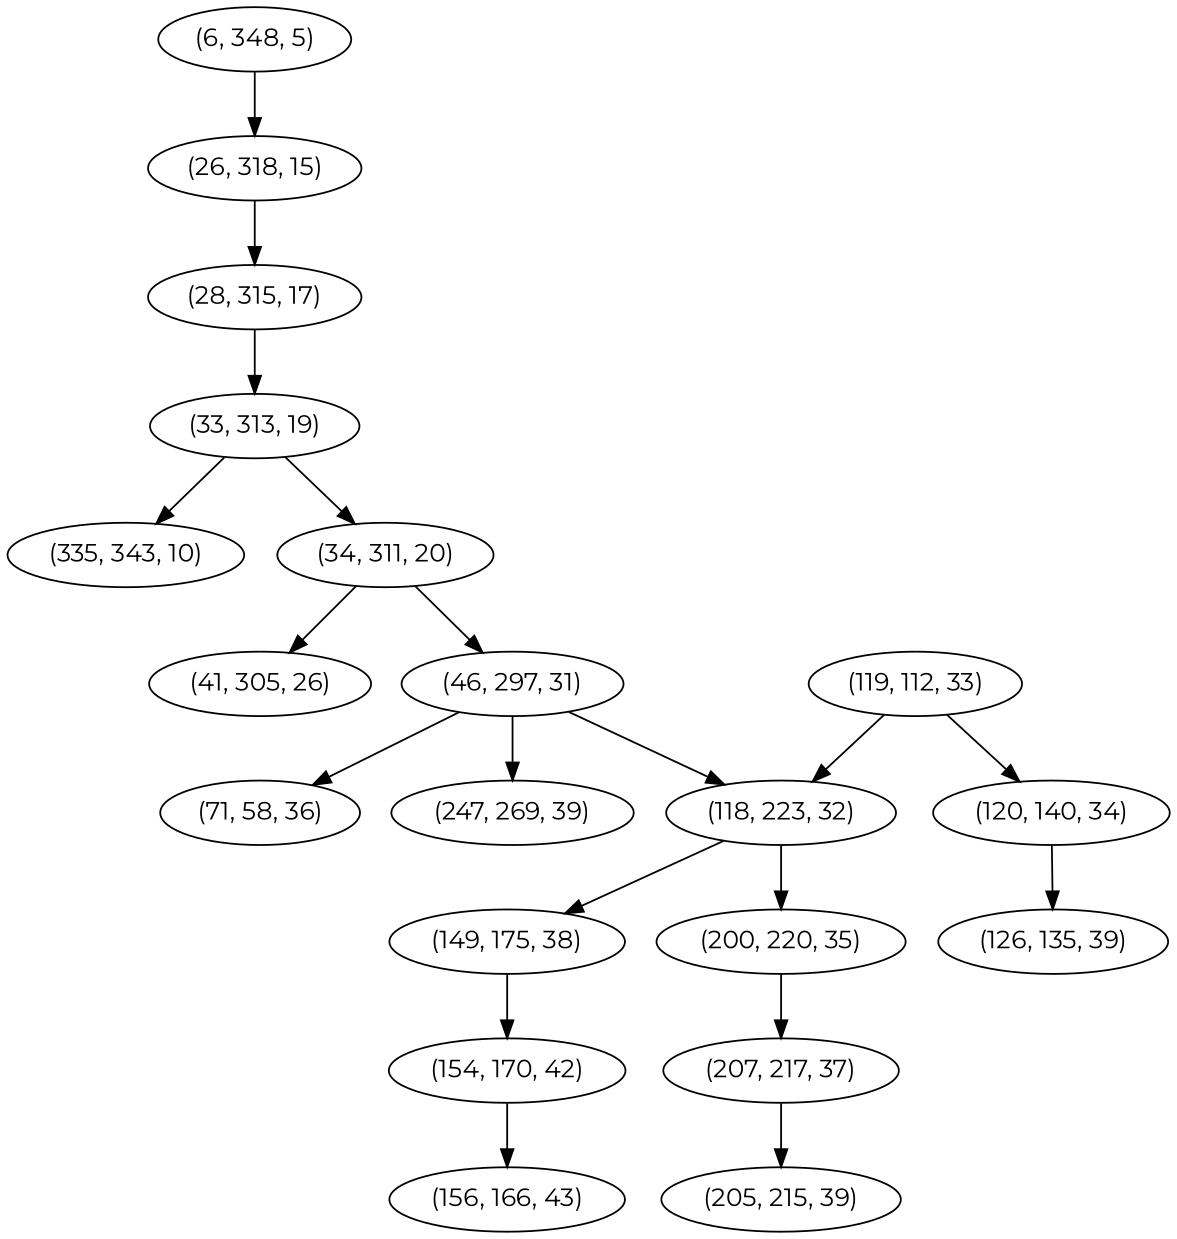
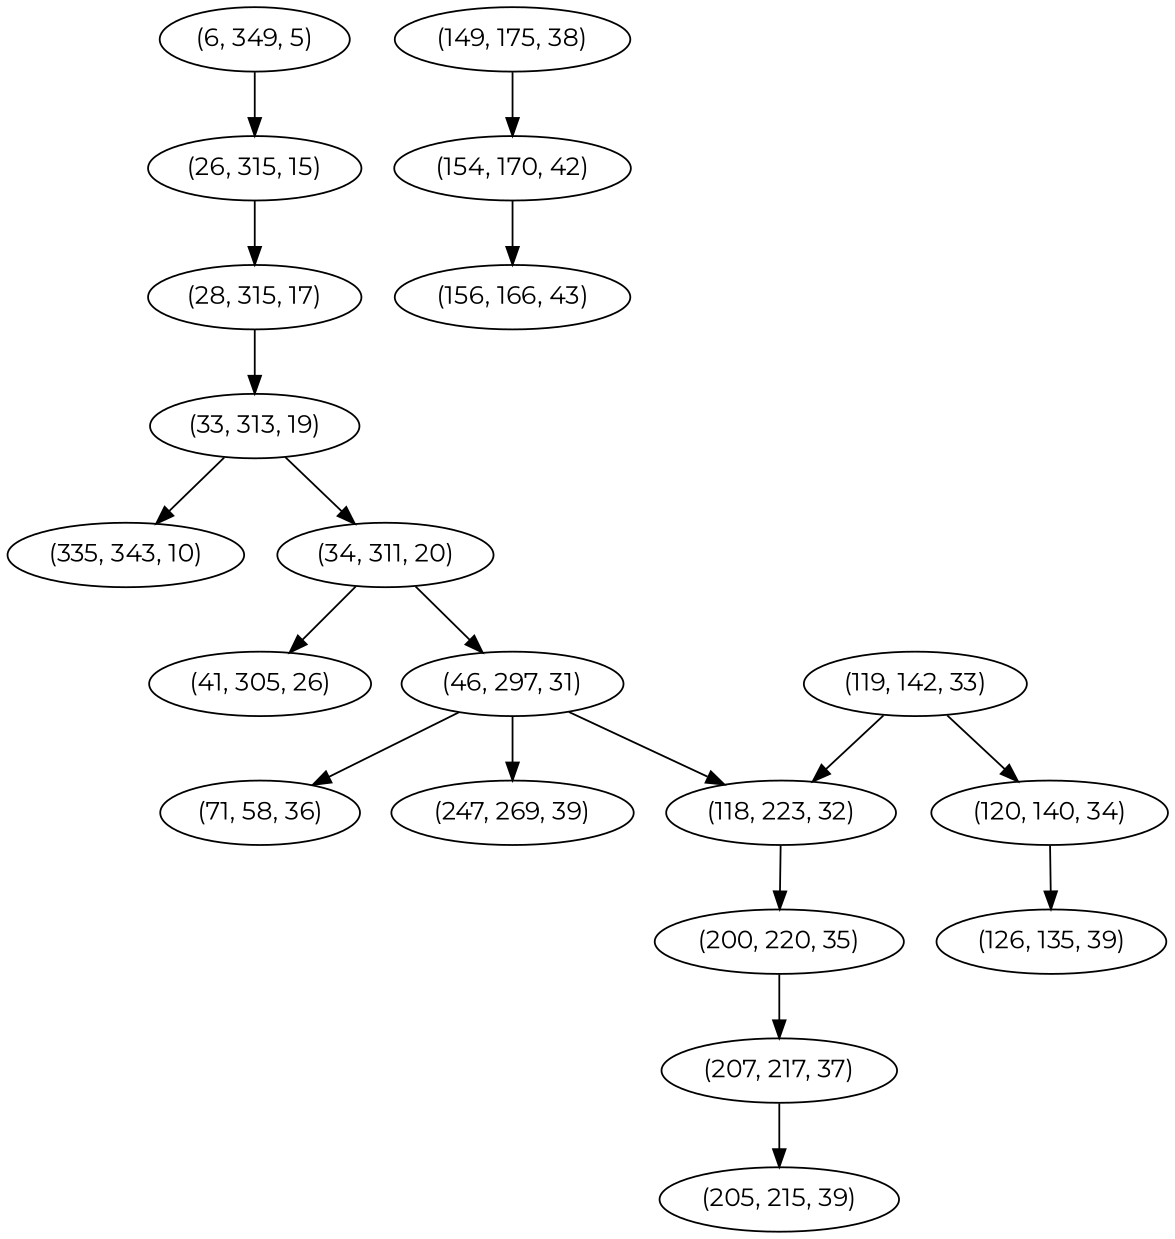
(255, 39) -> (255, 39)
(255, 168) -> (255, 168)
(915, 684) -> (915, 684)
(653, 873) -> none
